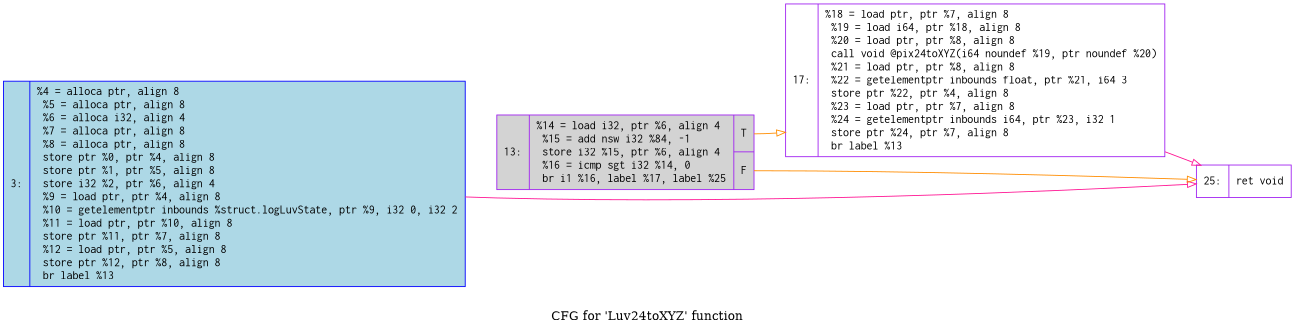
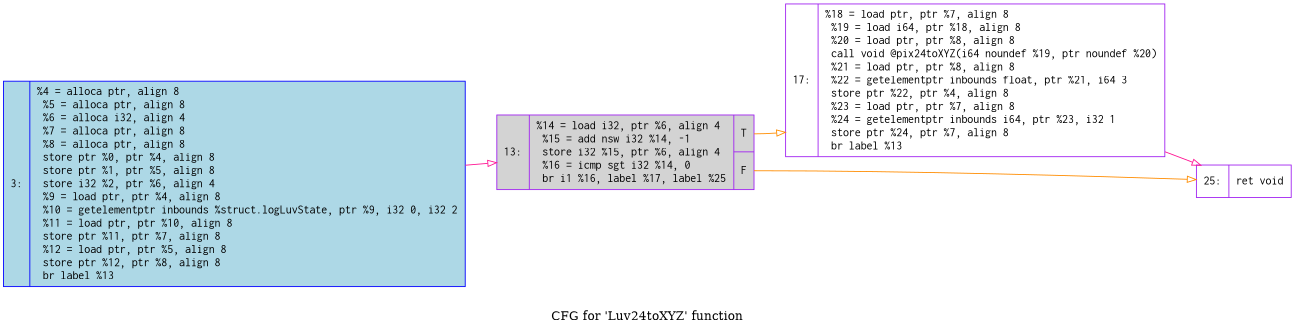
(614, 139) -> (614, 139)
(826, 198) -> (477, 164)
